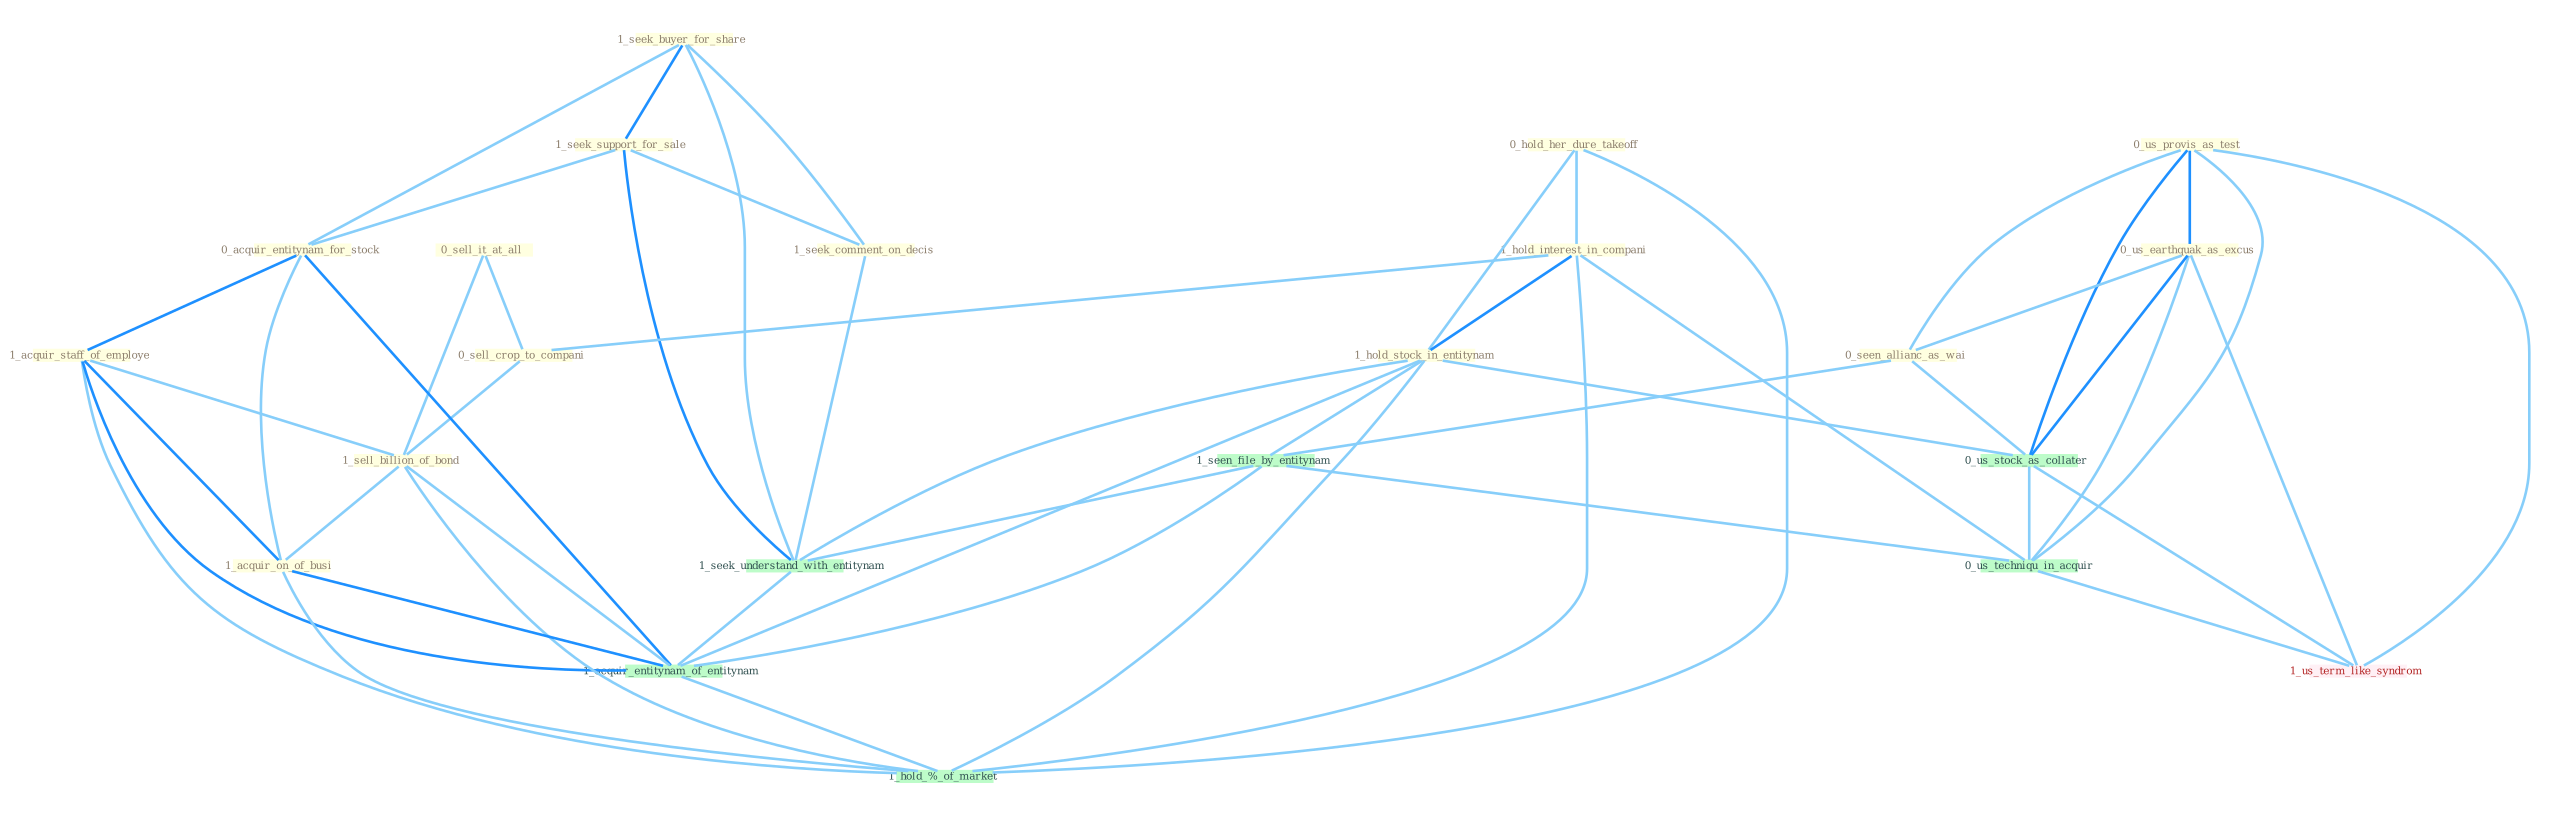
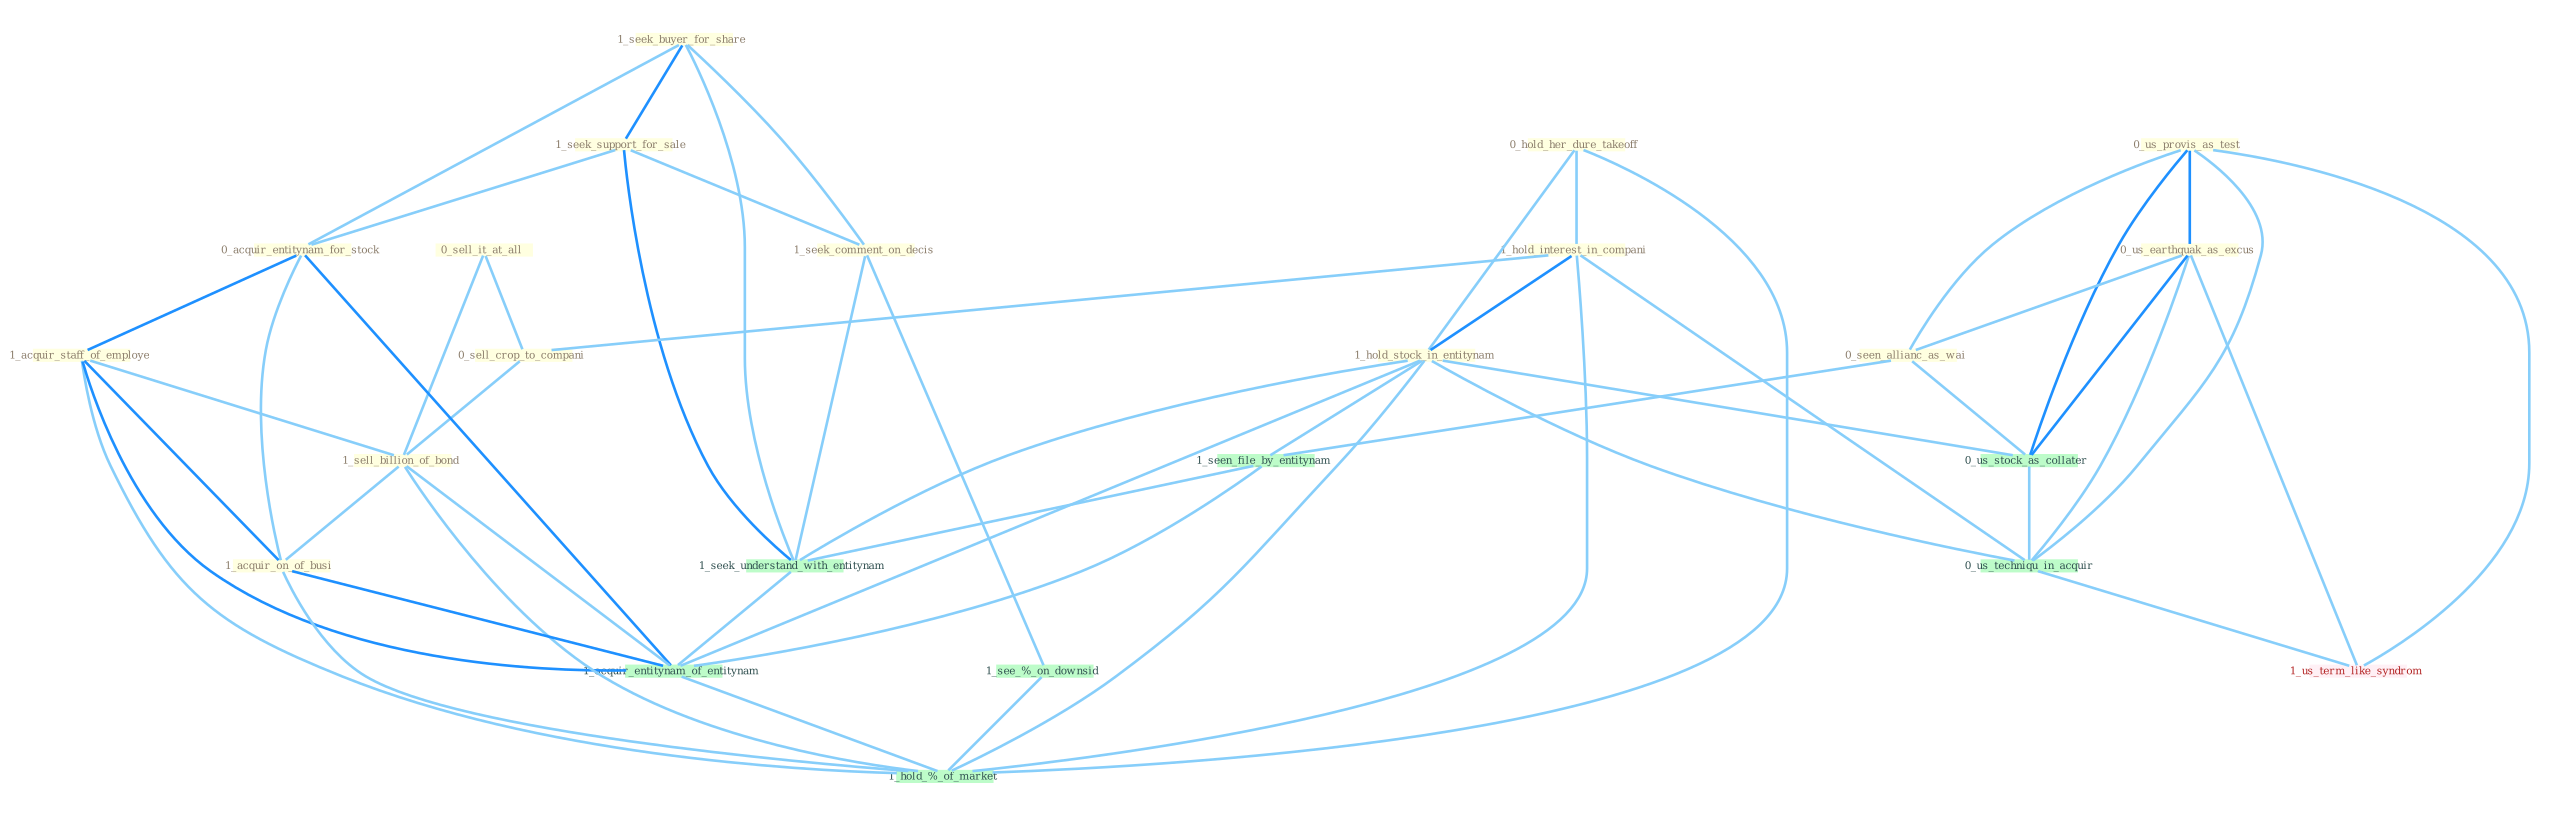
(1648, 513) -> (1714, 487)
(2194, 566) -> none
none -> (1045, 671)
